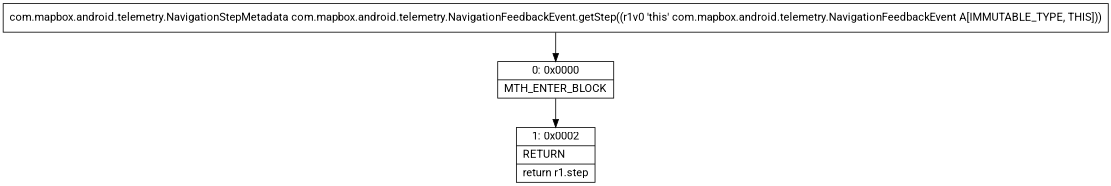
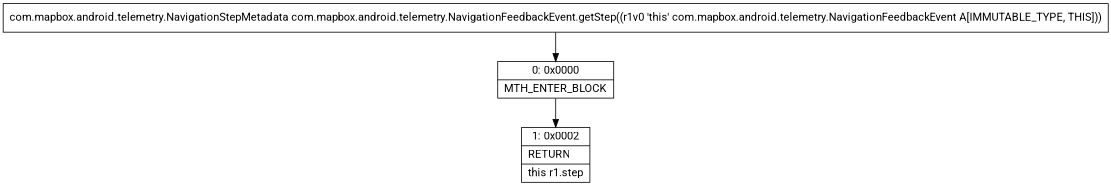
(556, 173) -> (556, 173)
